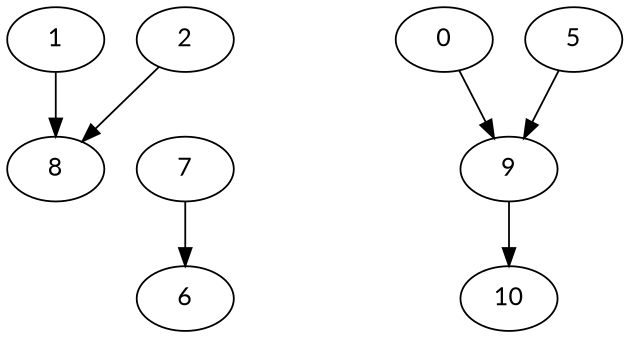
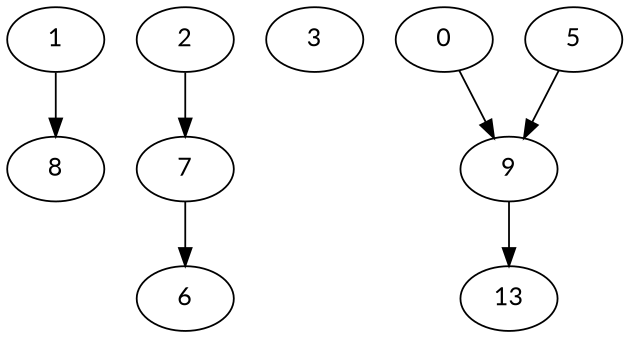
none -> (315, 40)
(127, 98) -> (185, 95)
(509, 299) -> (509, 299)
